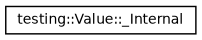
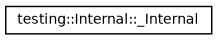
(101, 20) -> (109, 20)
